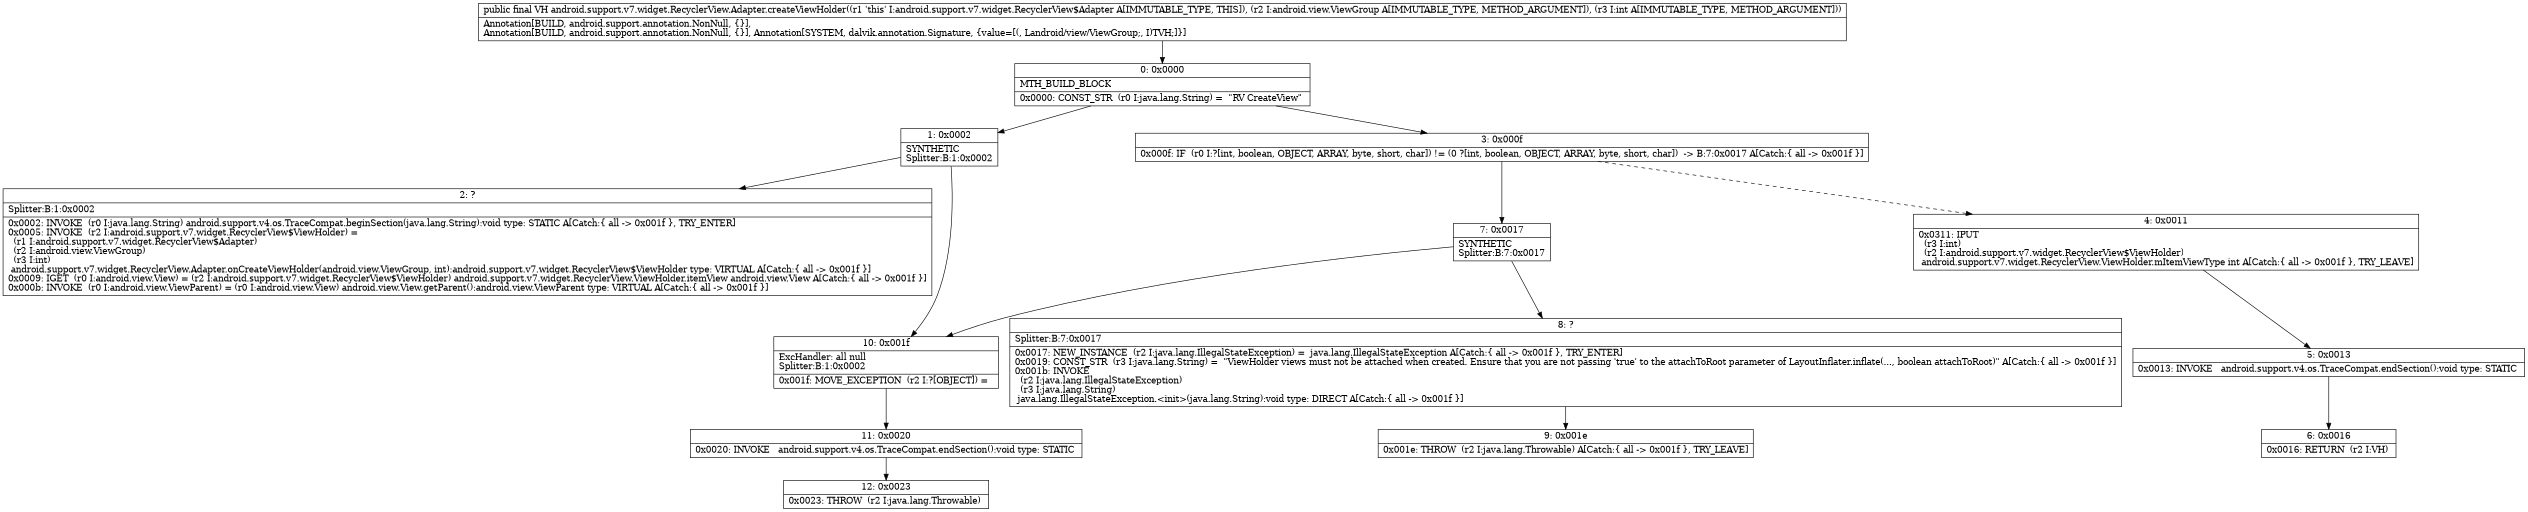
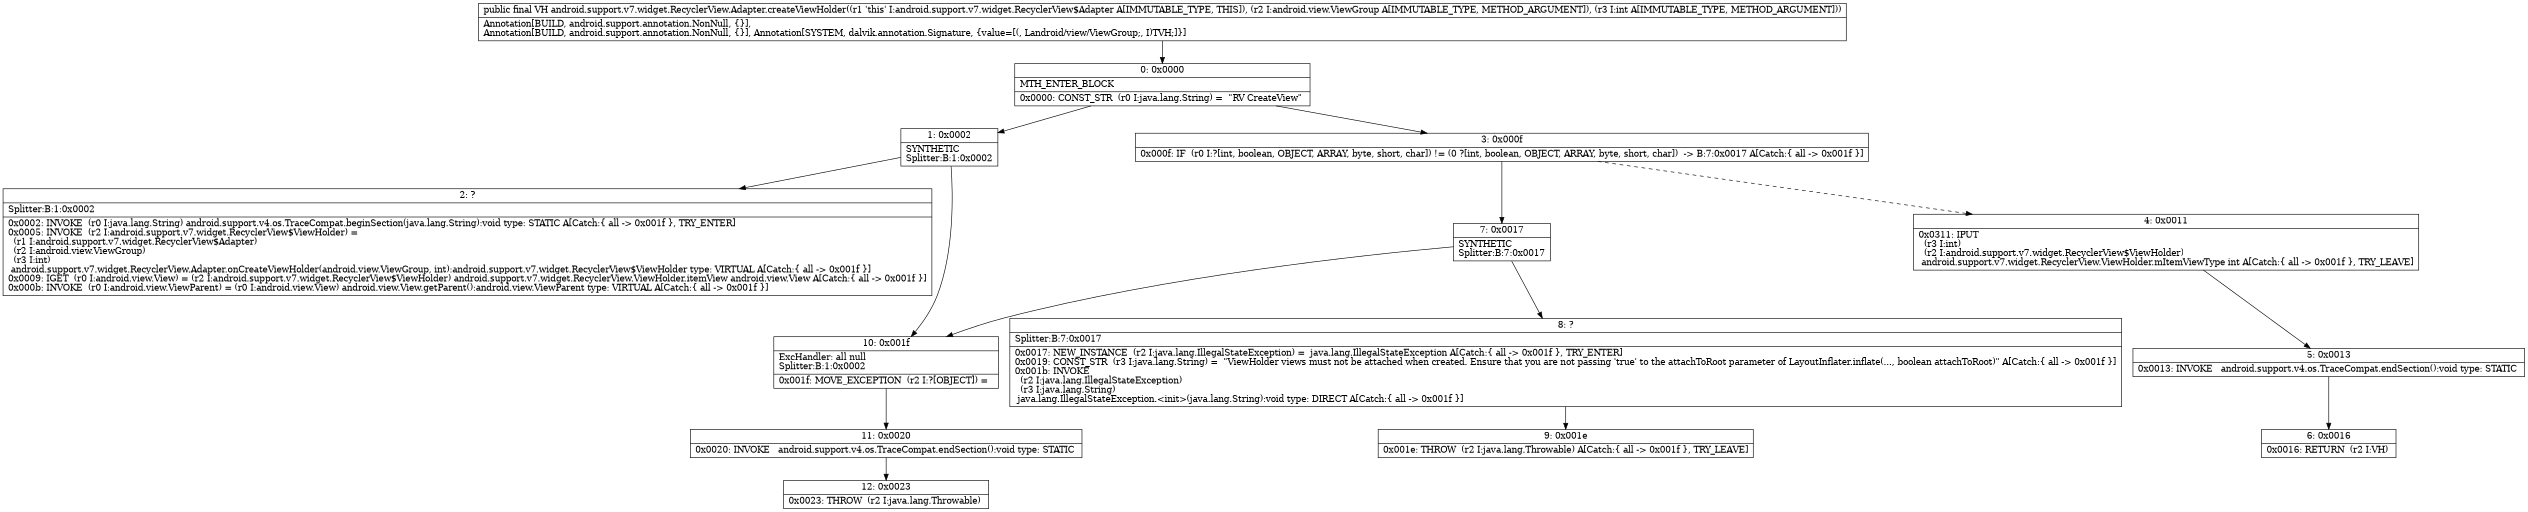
(1065, 84) -> (1067, 84)
